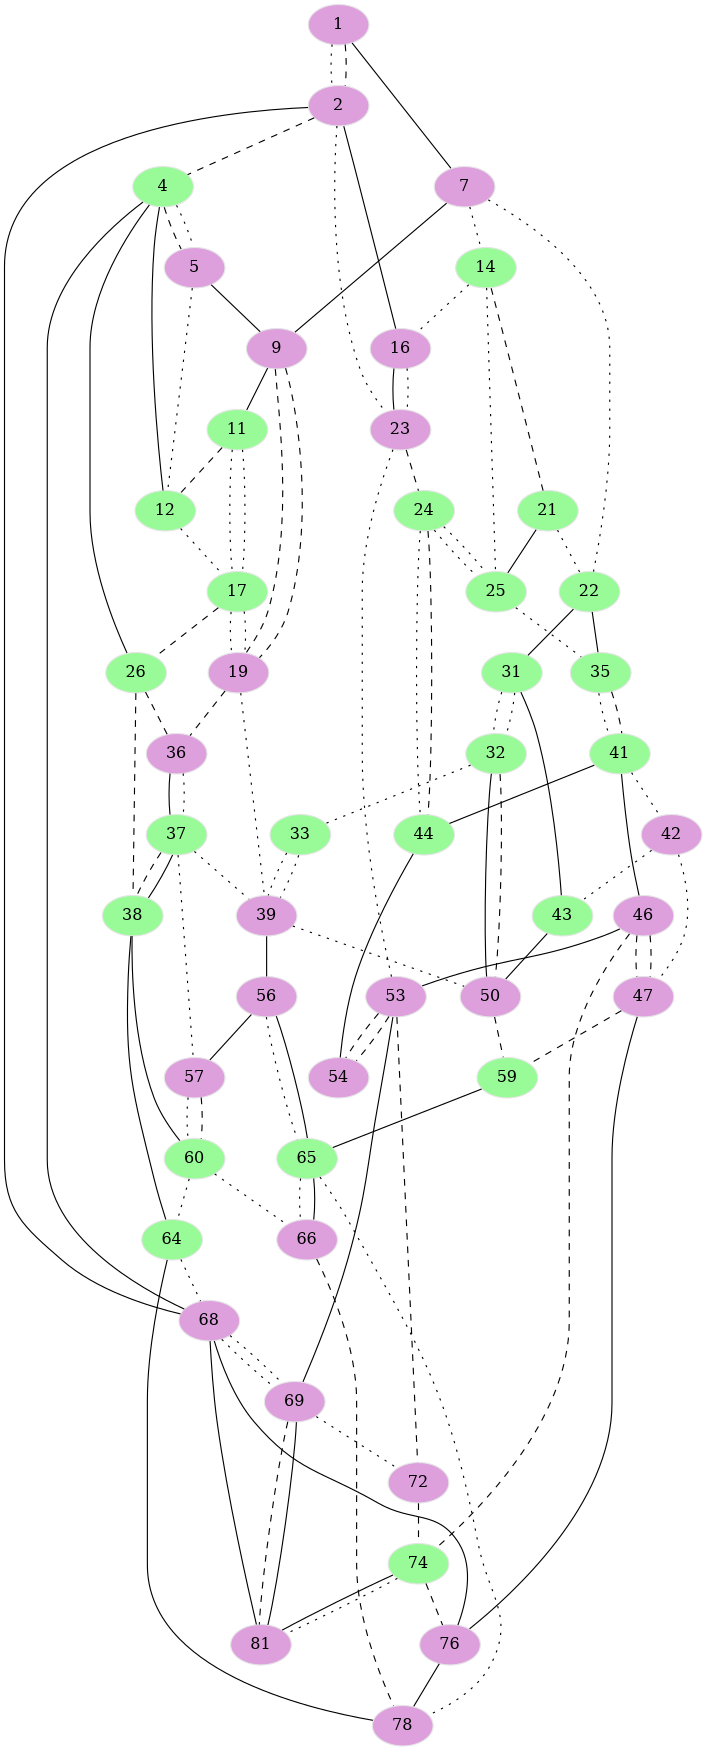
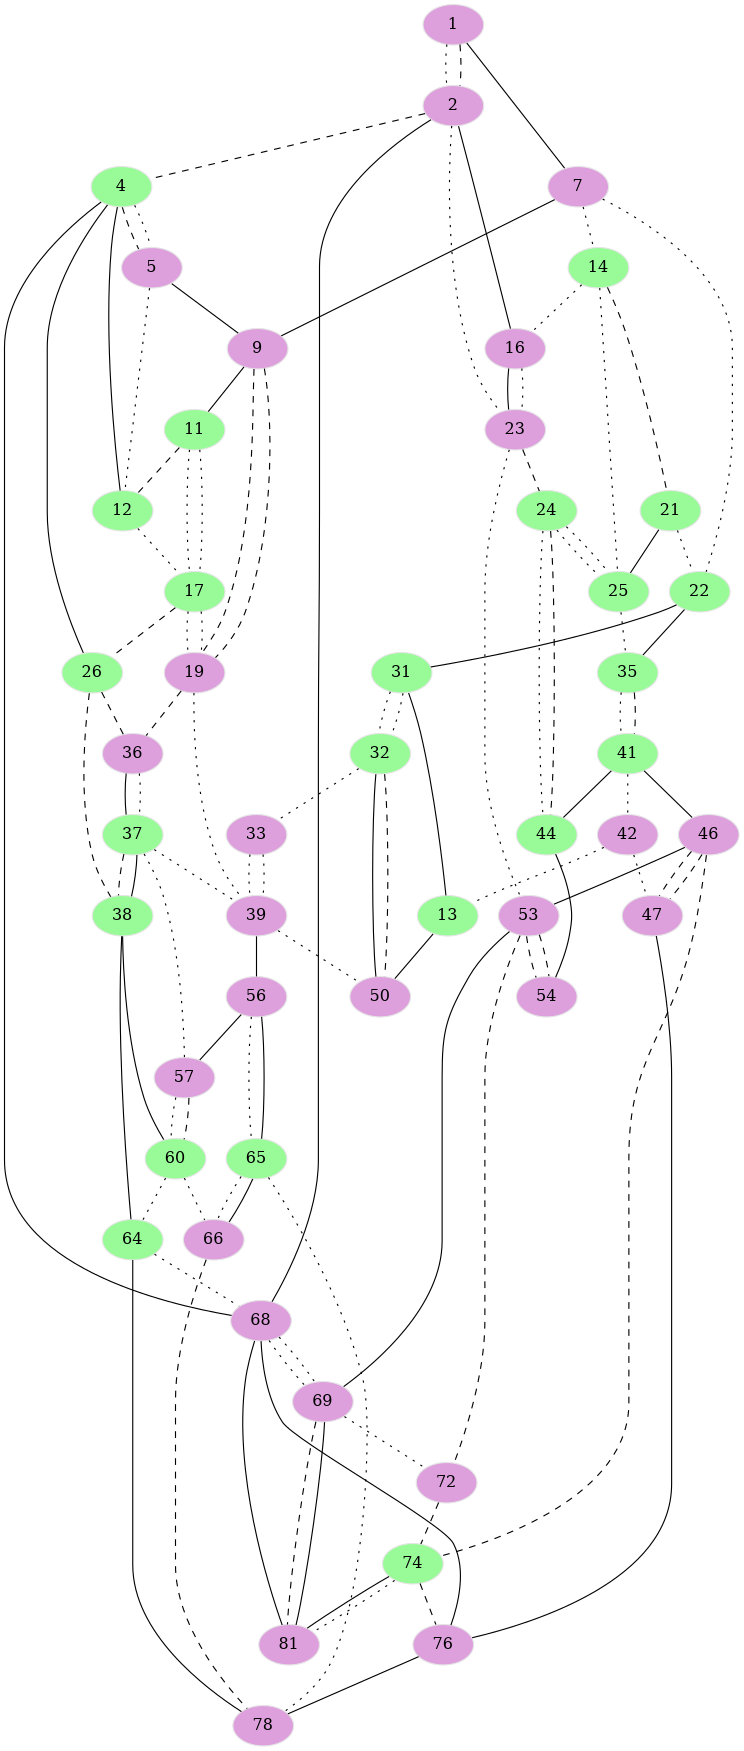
(300, 835) -> (256, 835)
(562, 916) -> (448, 916)
(507, 1078) -> none
